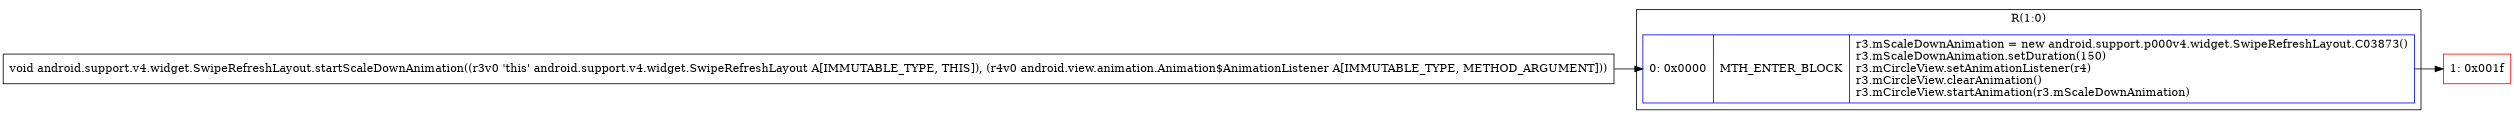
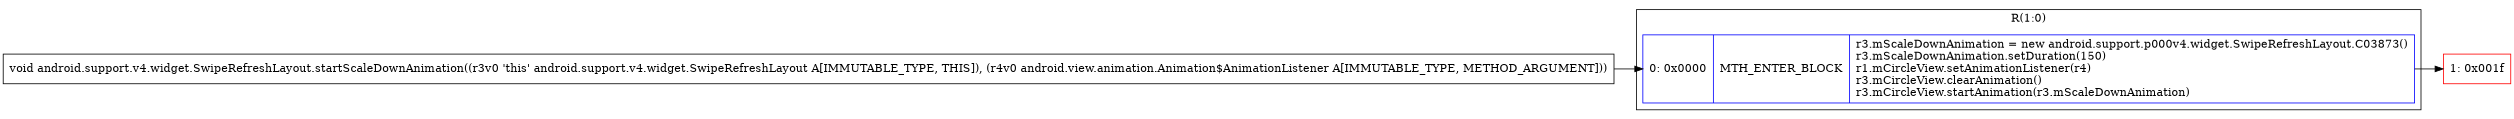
(1974, 69) -> (1974, 69)
